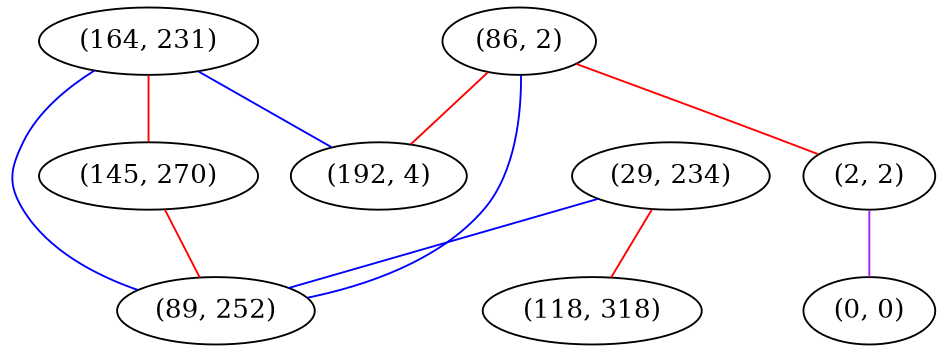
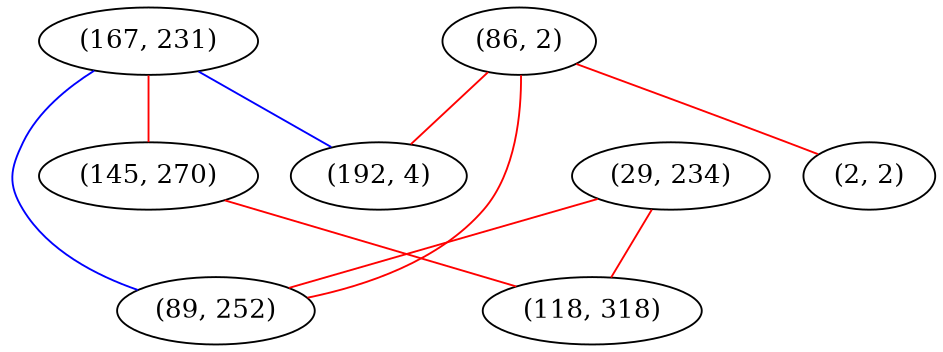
(149, 41) -> (149, 41)
(469, 224) -> (469, 224)
(482, 232) -> (482, 232)
(182, 244) -> (371, 243)
(869, 311) -> none
